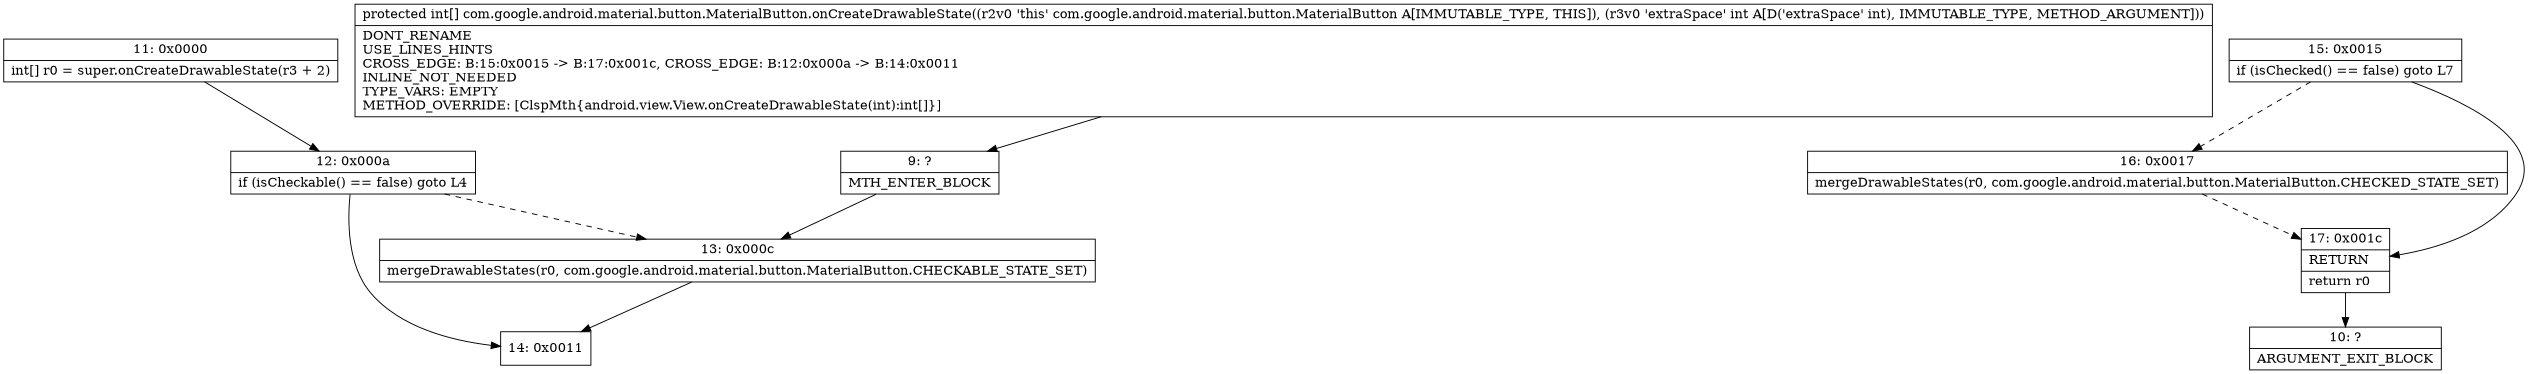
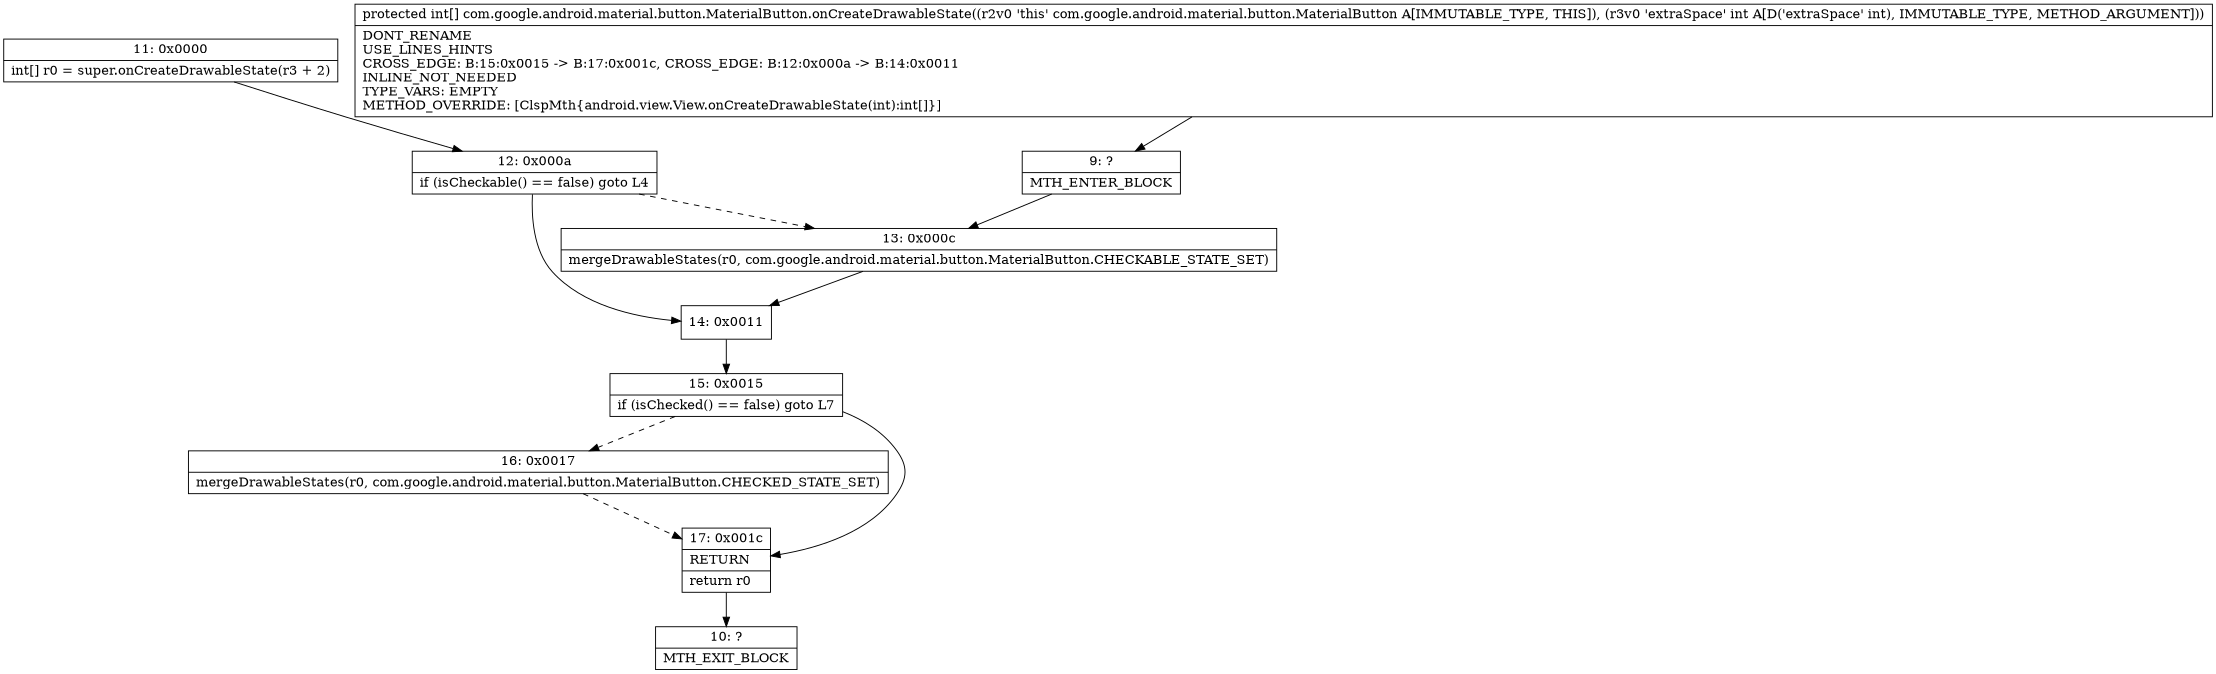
none -> (726, 352)
(2345, 359) -> (726, 658)
